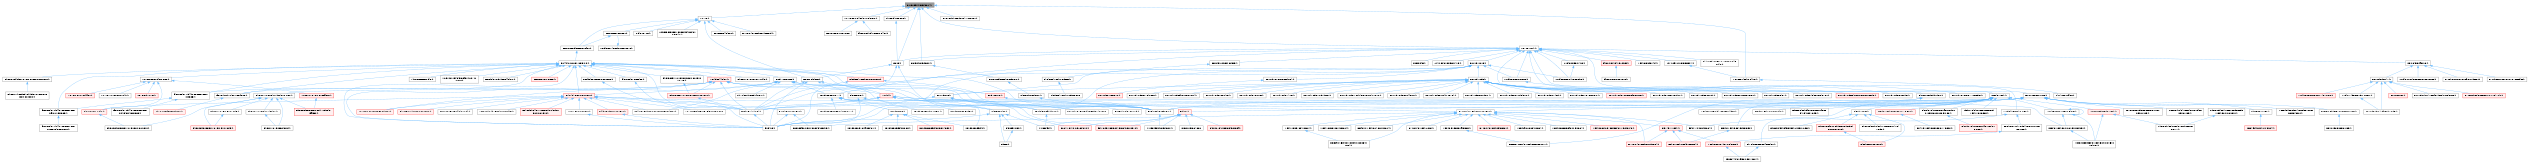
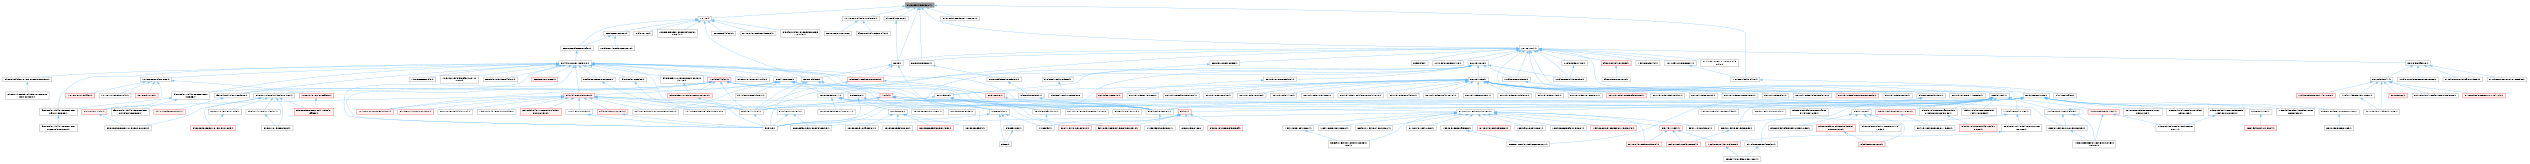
none -> (800, 33)
(618, 40) -> (615, 42)
(812, 96) -> (880, 72)
